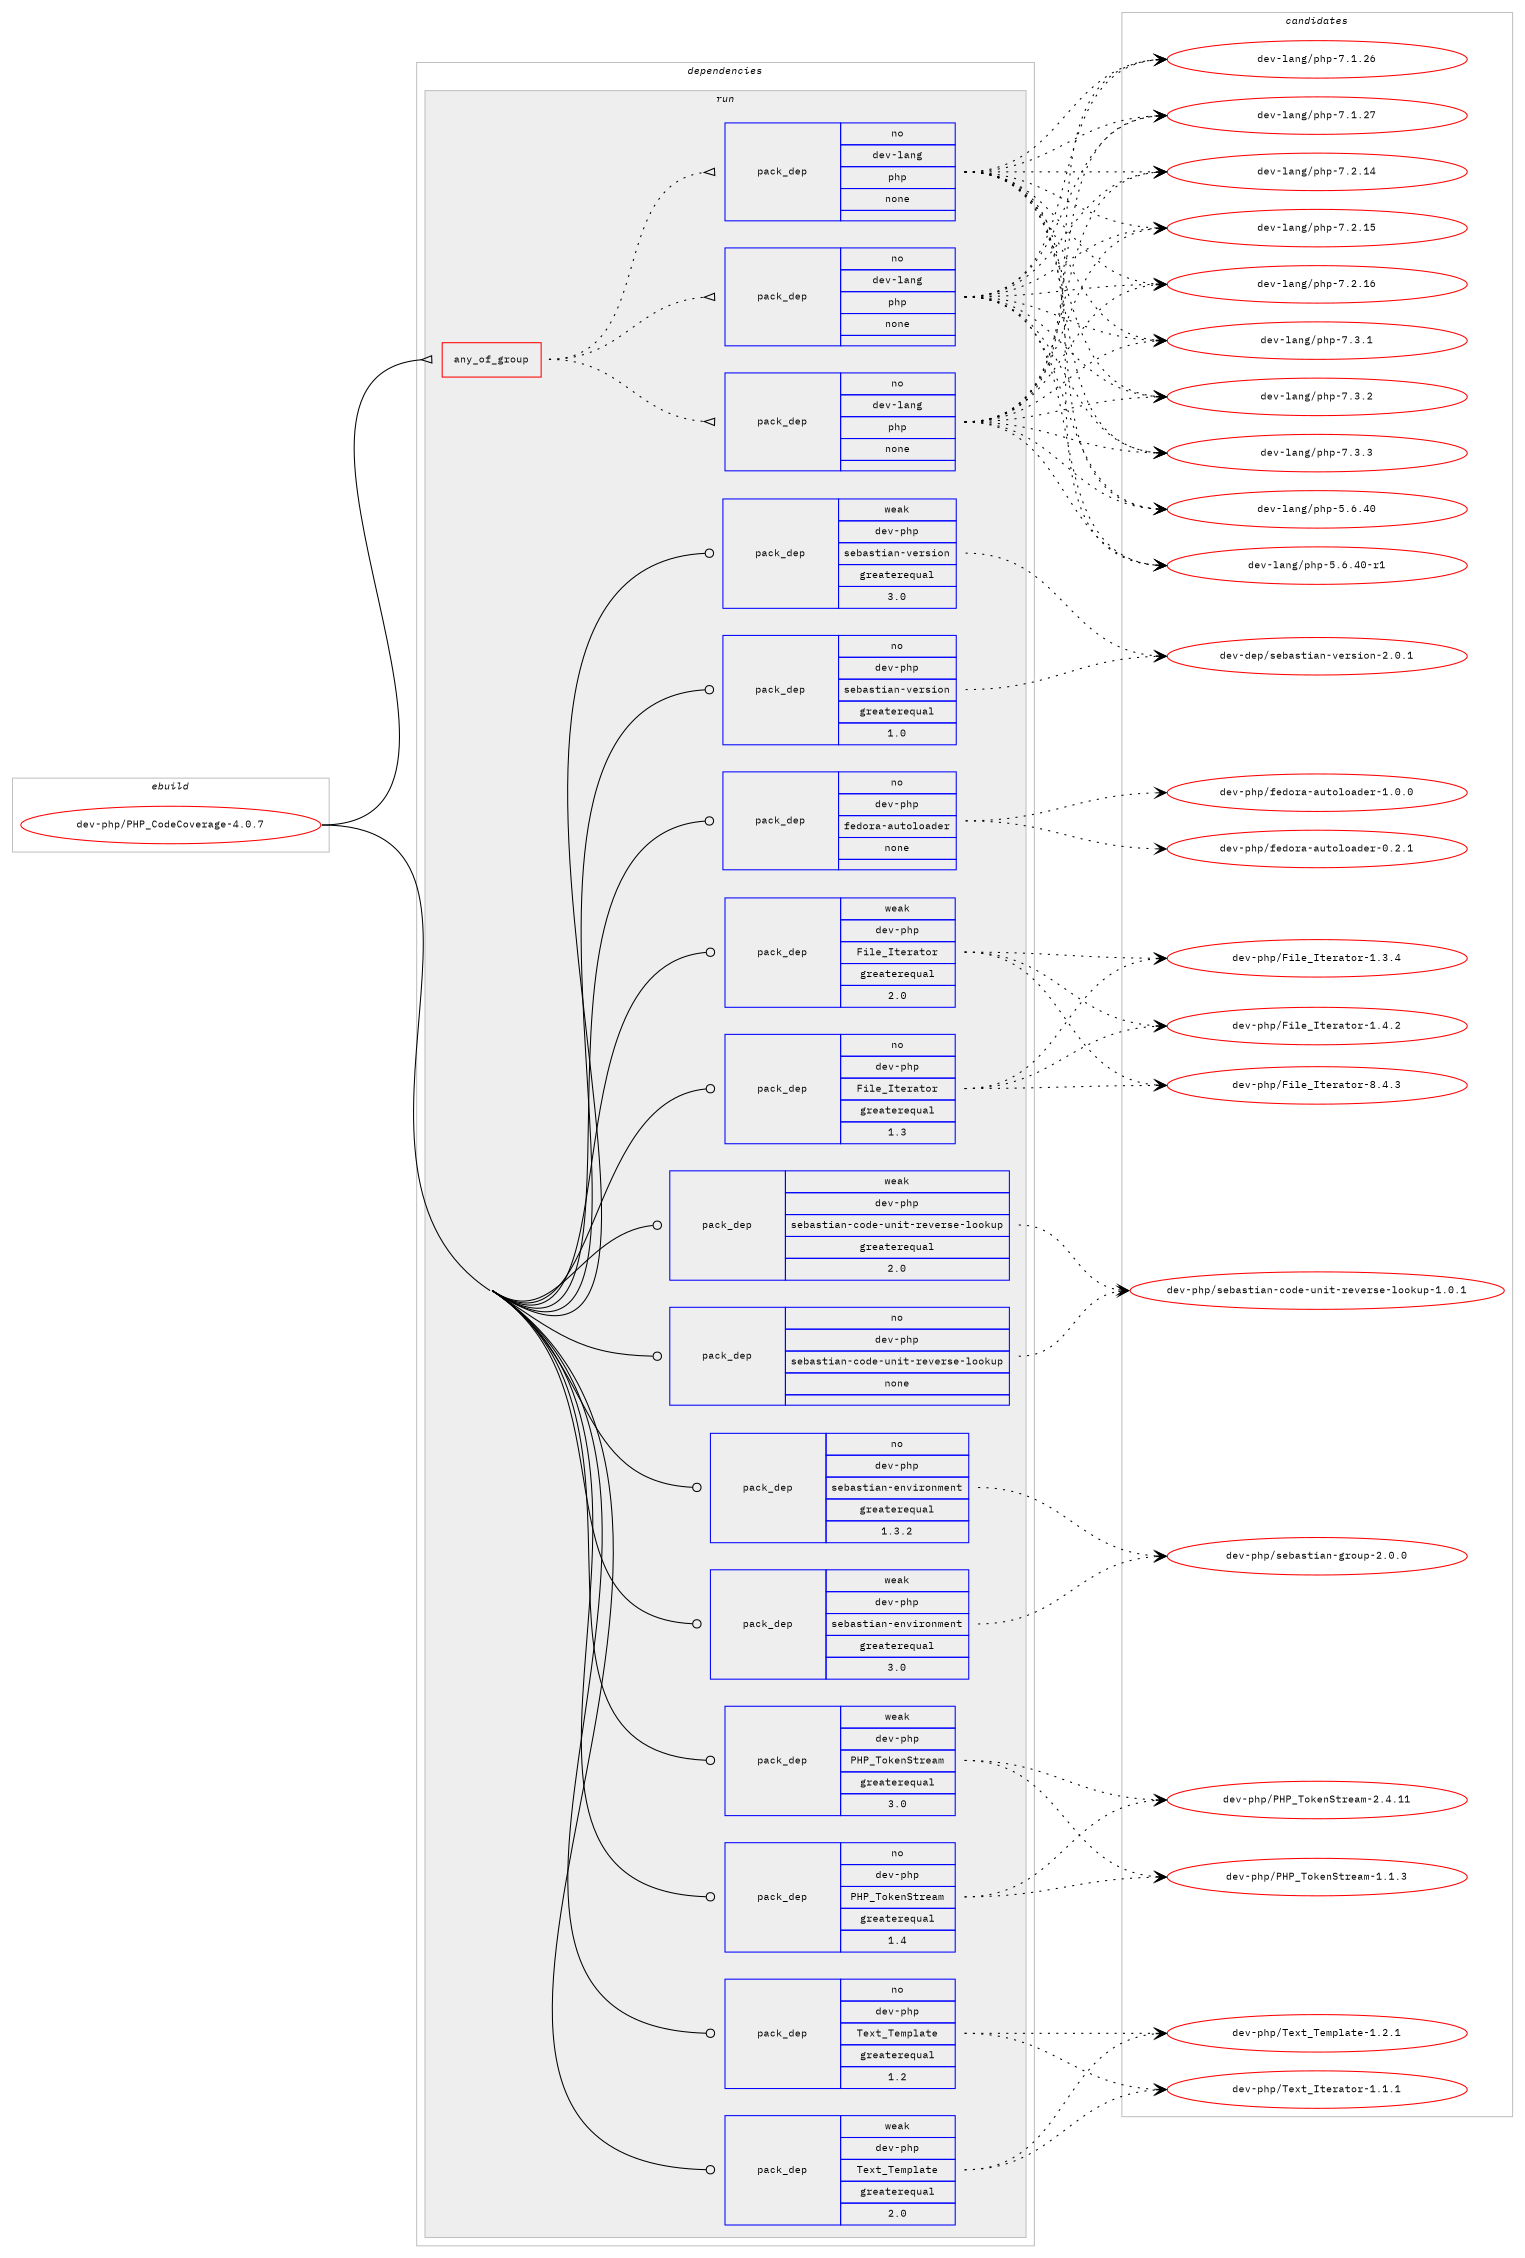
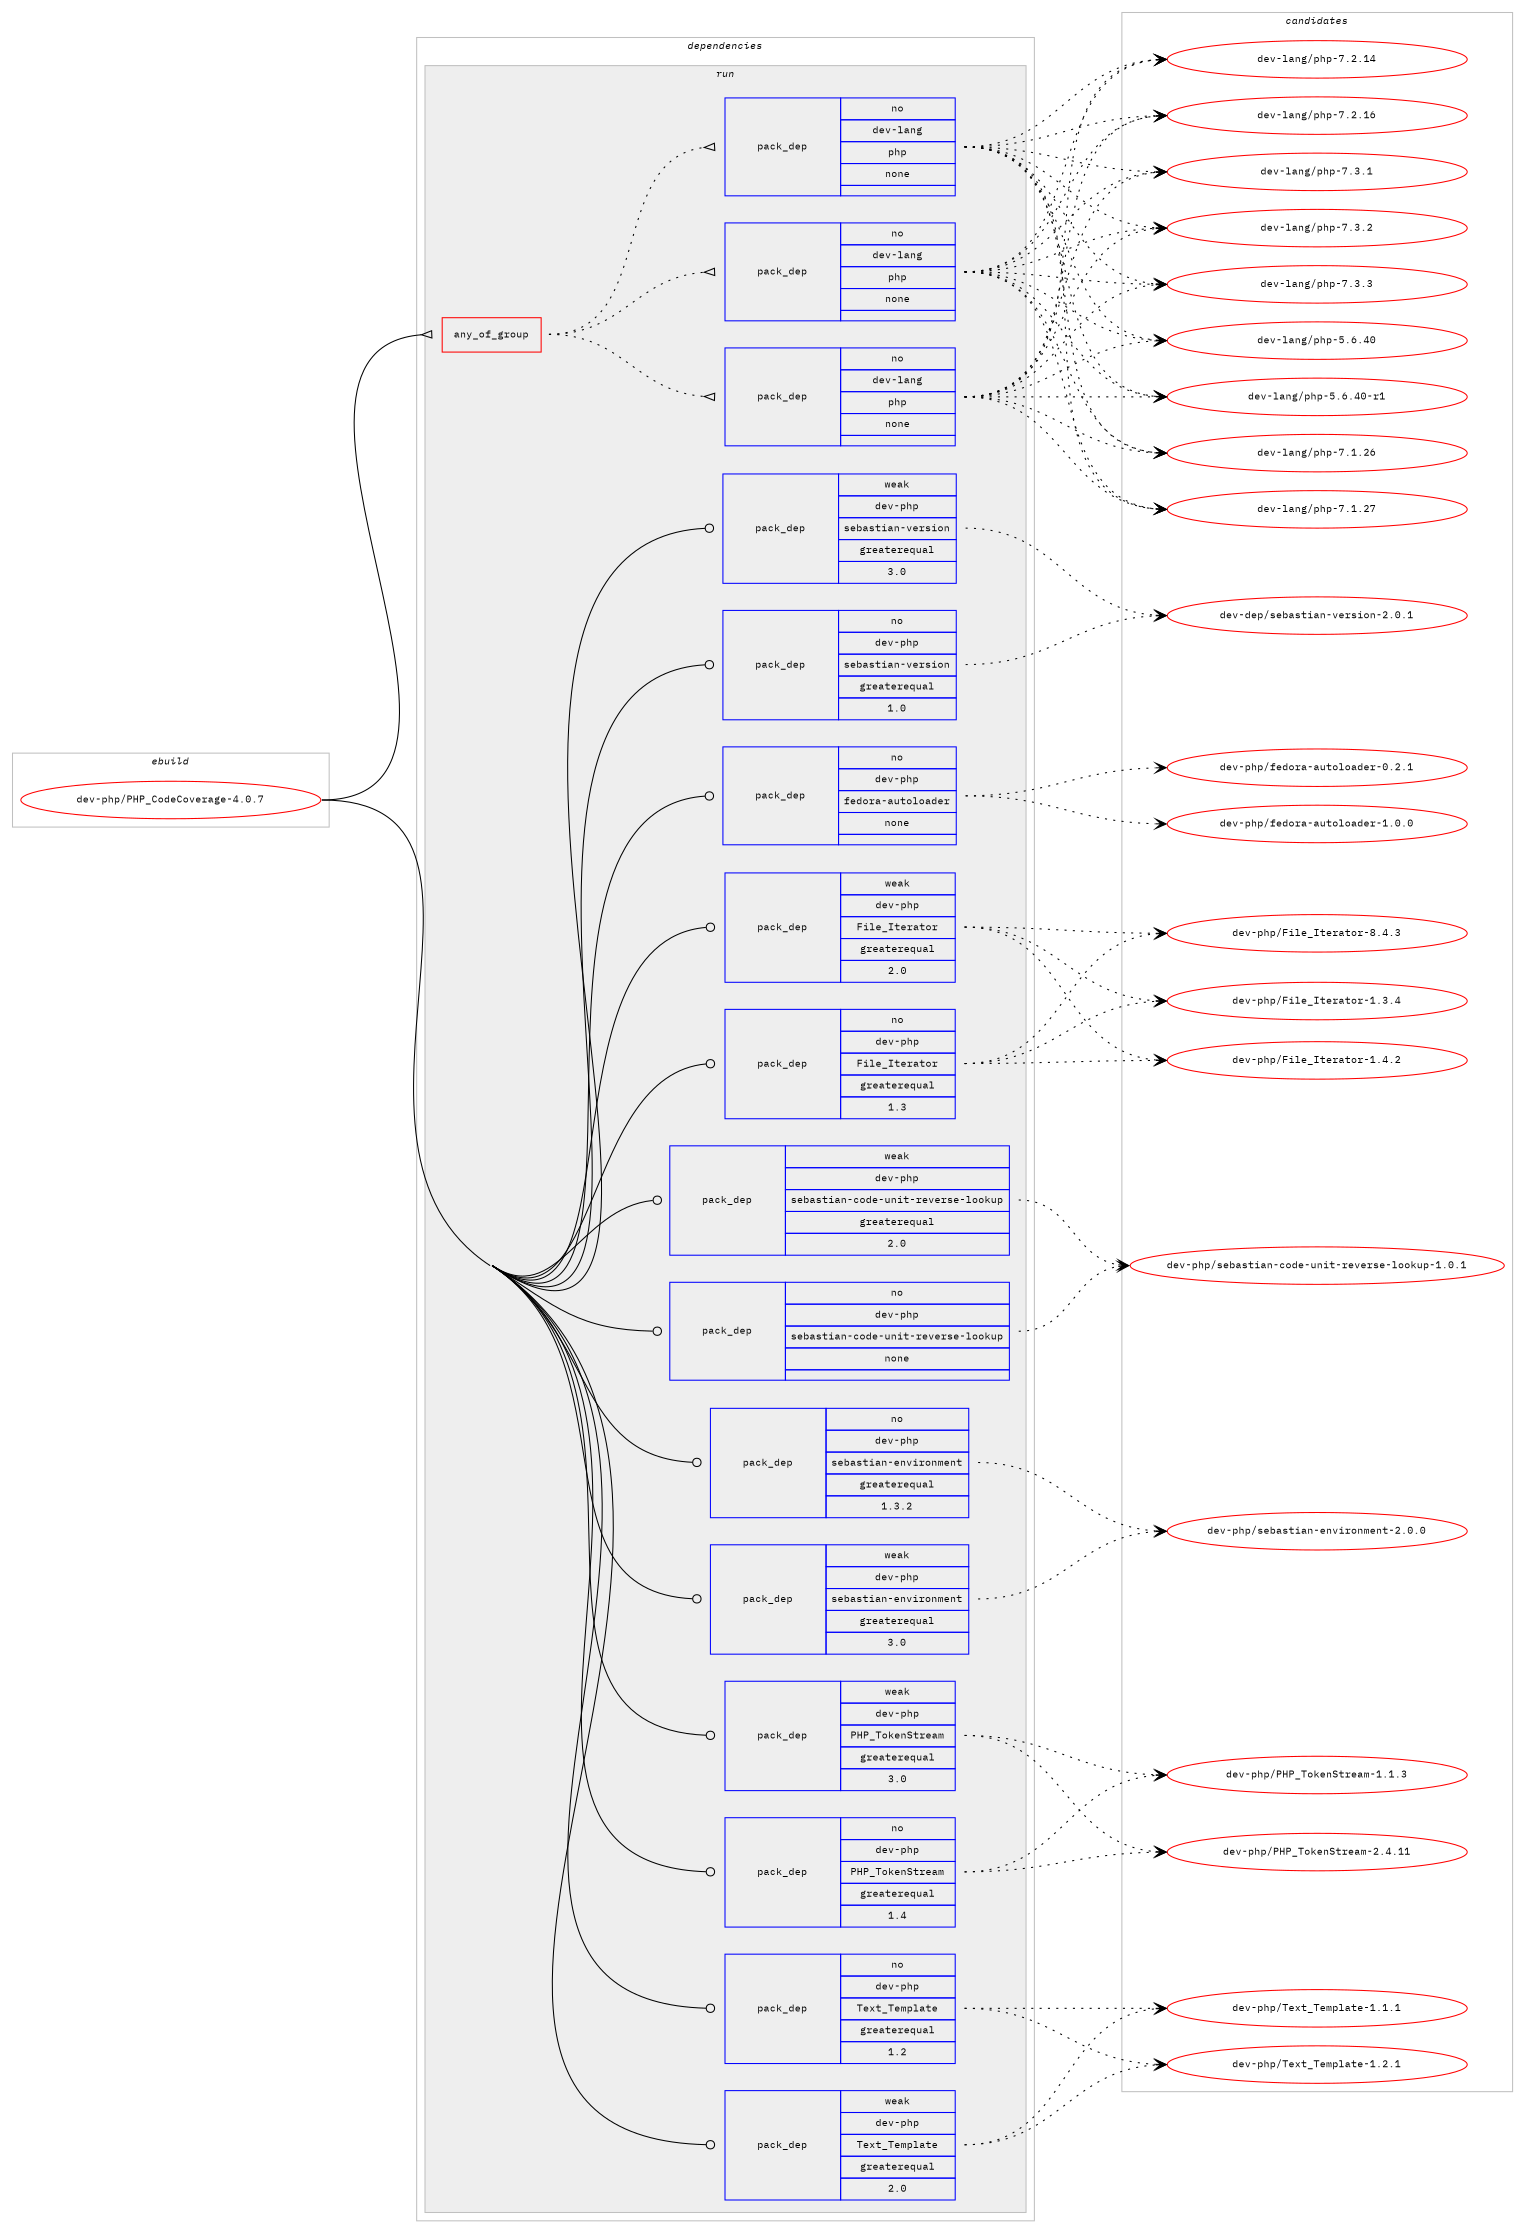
(1317, 228) -> none
(1317, 1556) -> (1317, 1531)
(1317, 2090) -> (1317, 2008)
